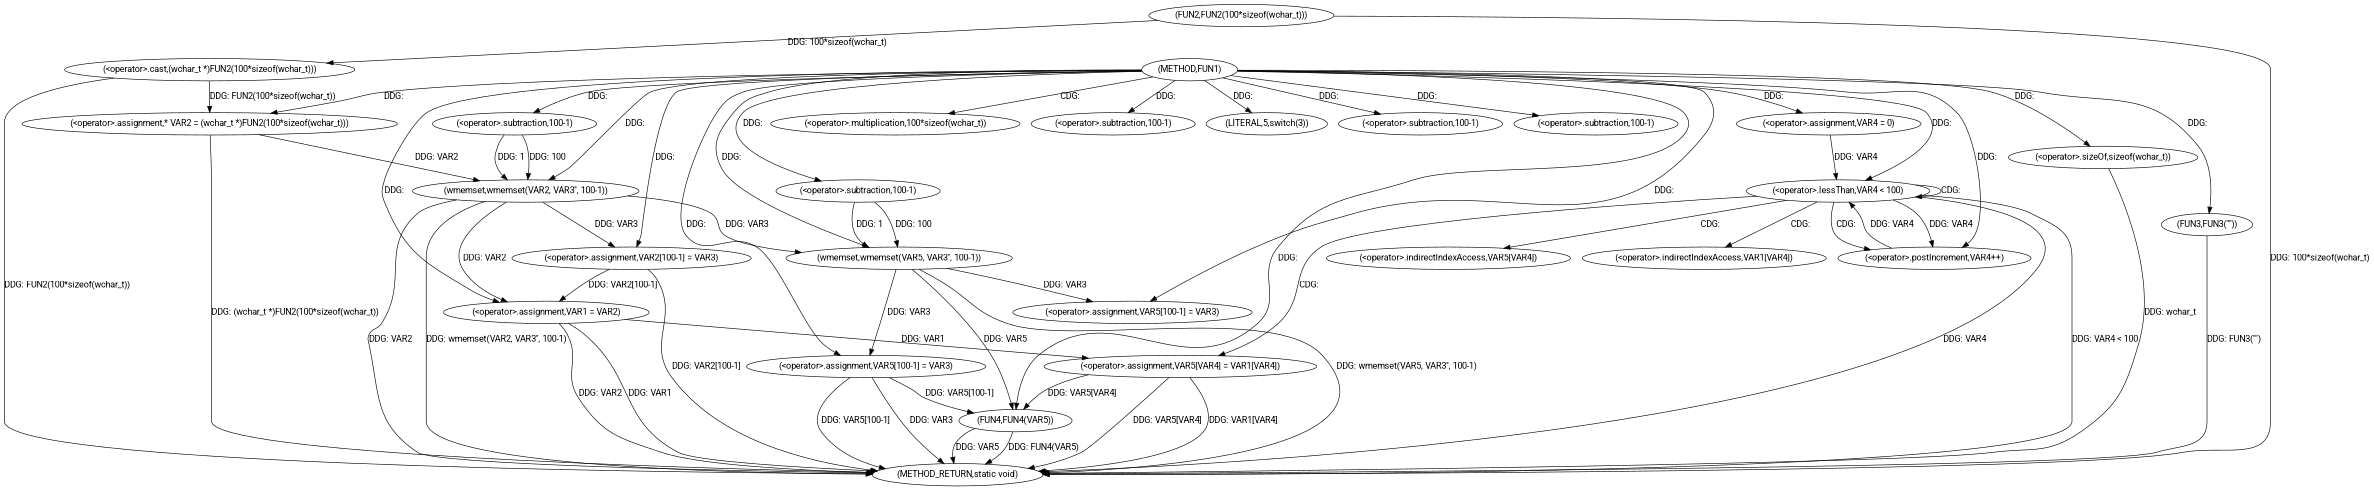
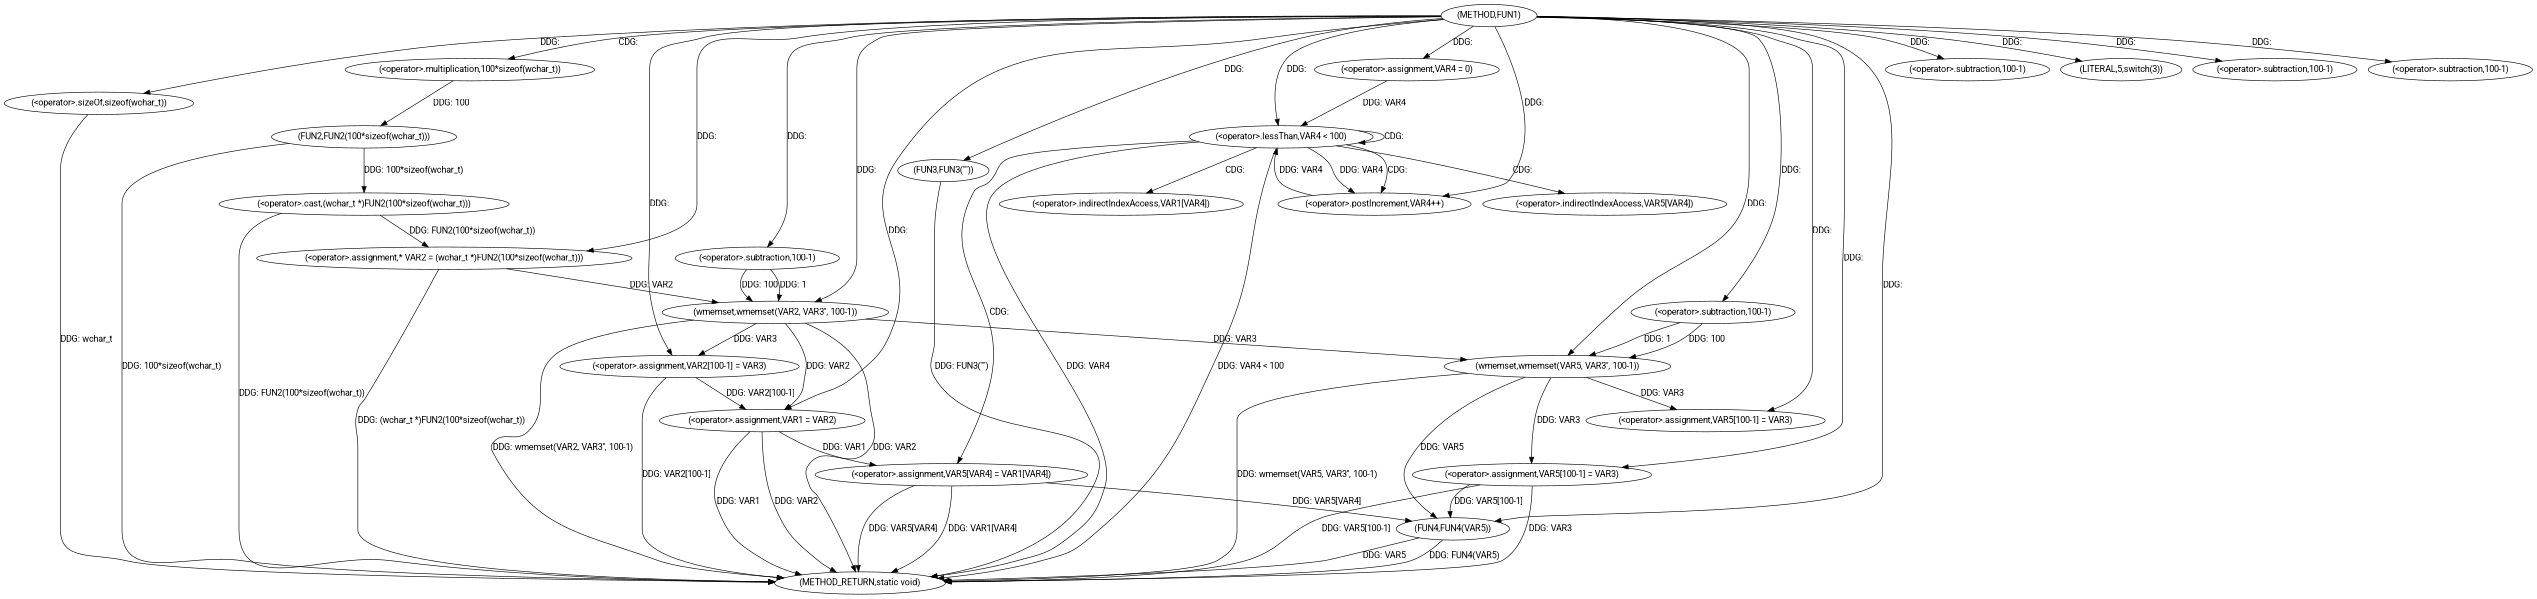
none -> (420, 102)
